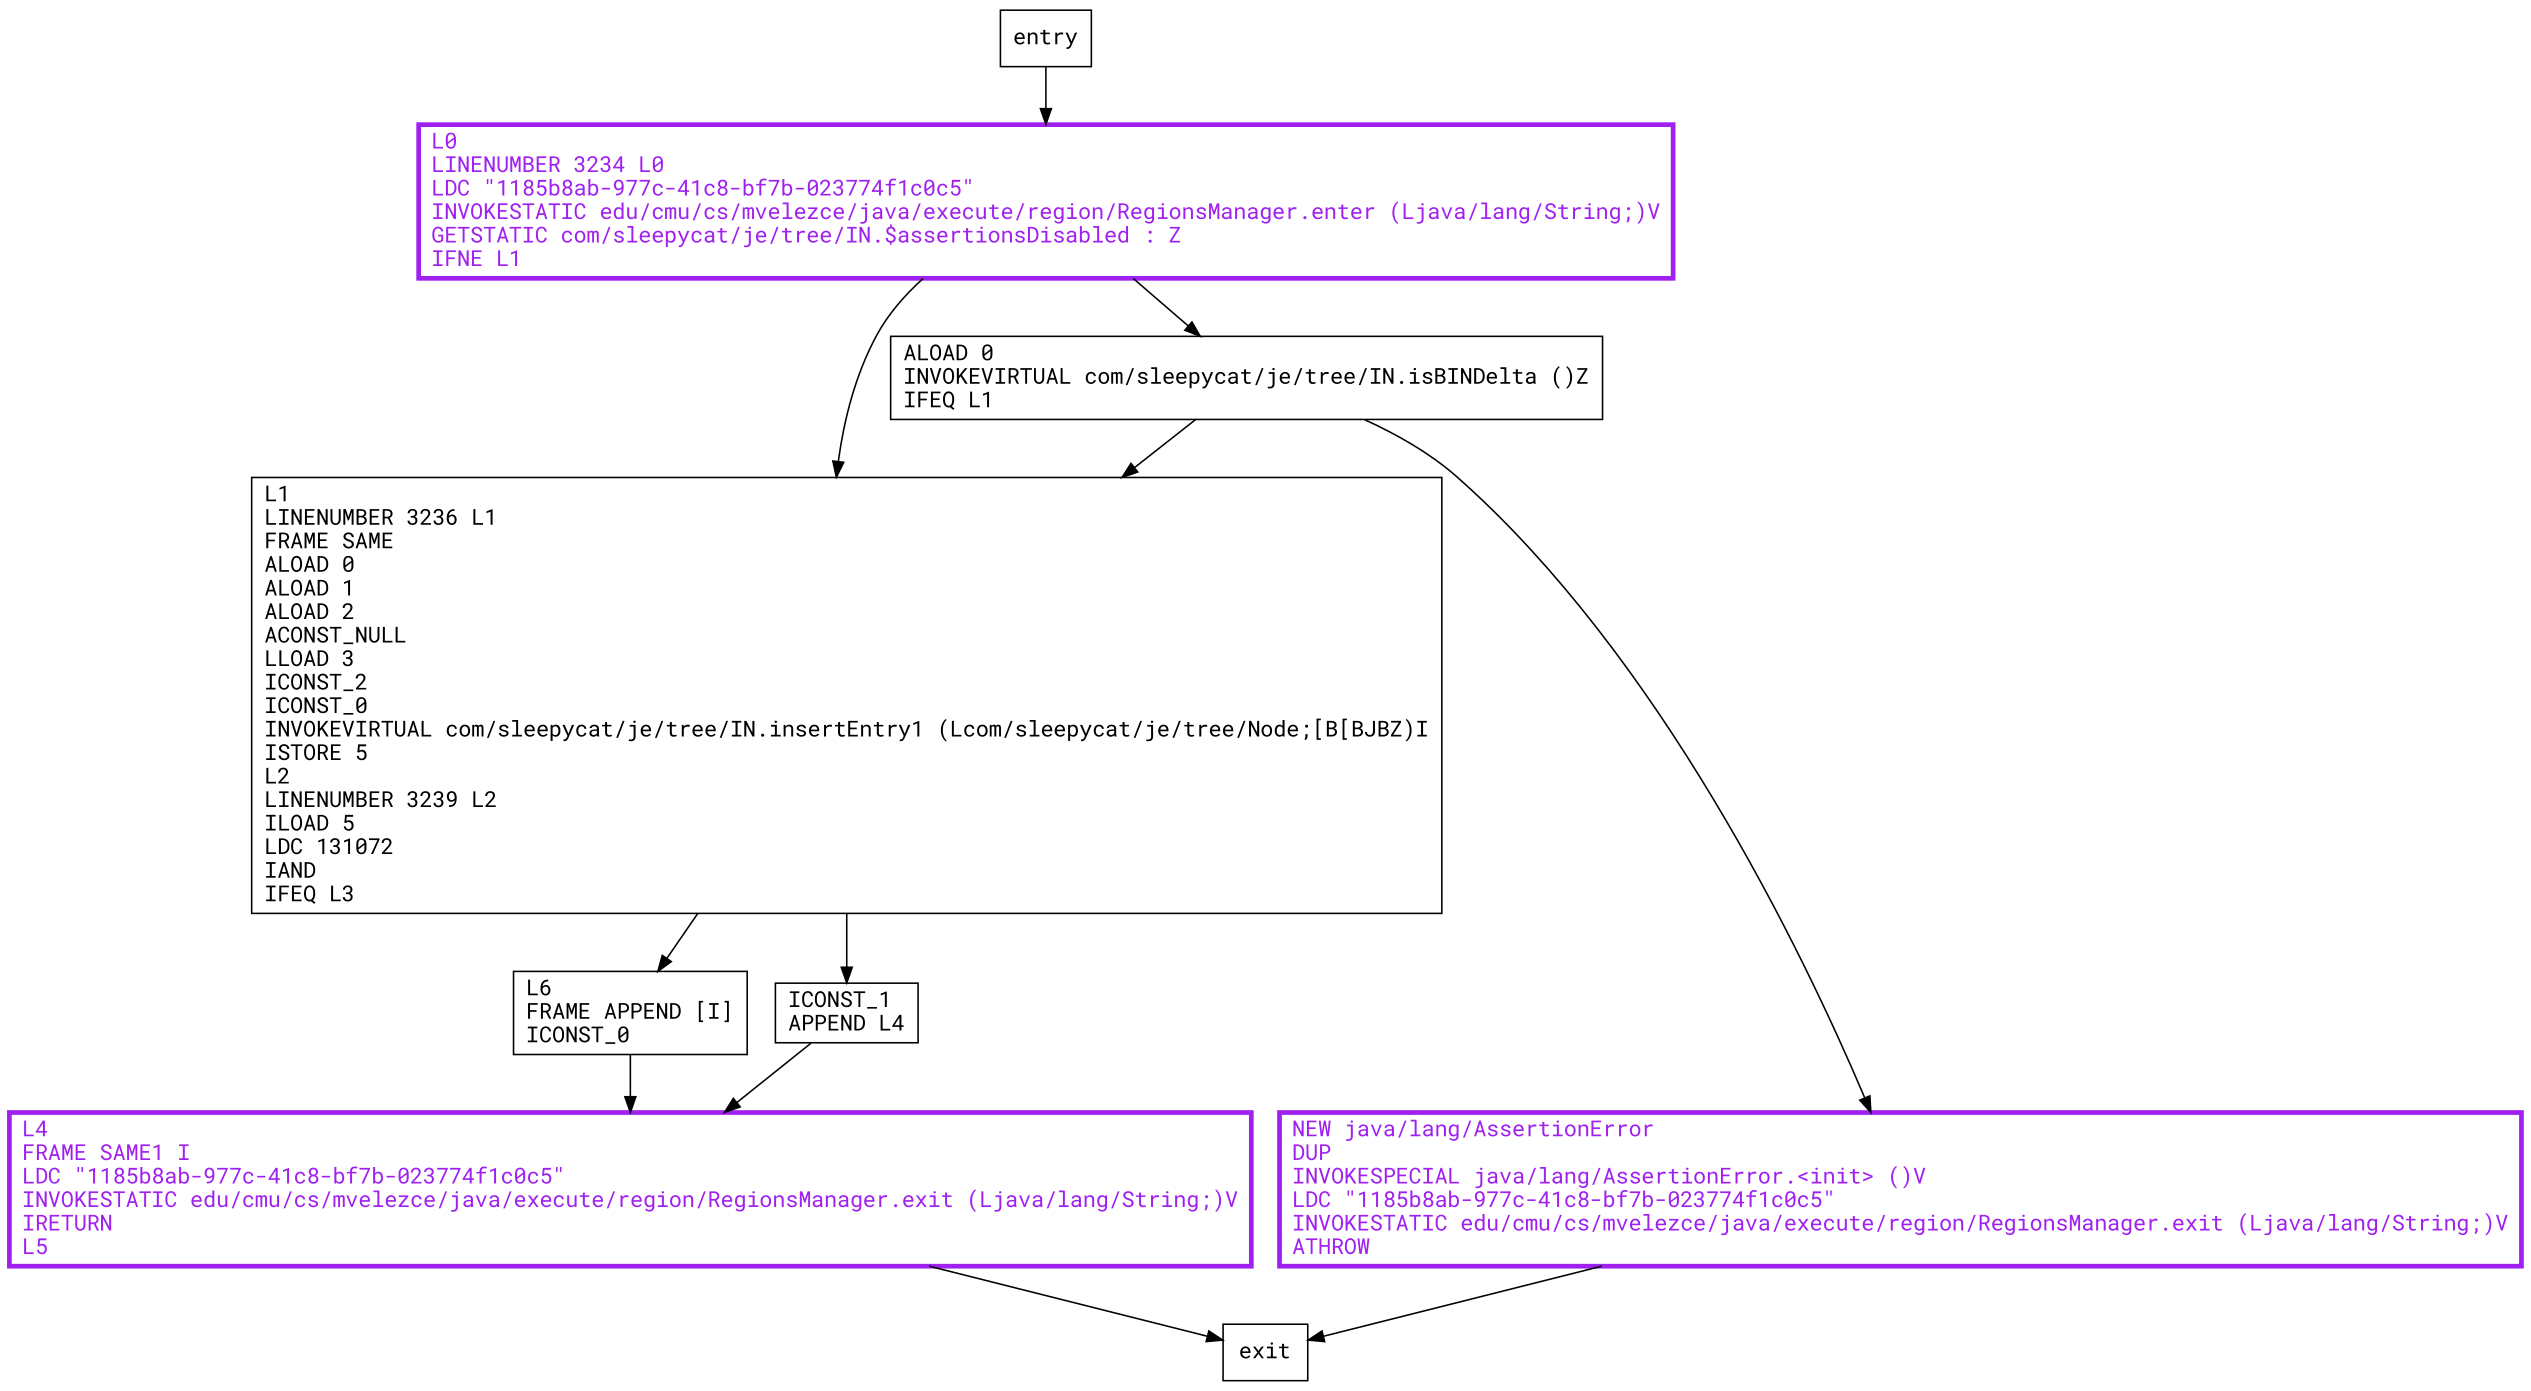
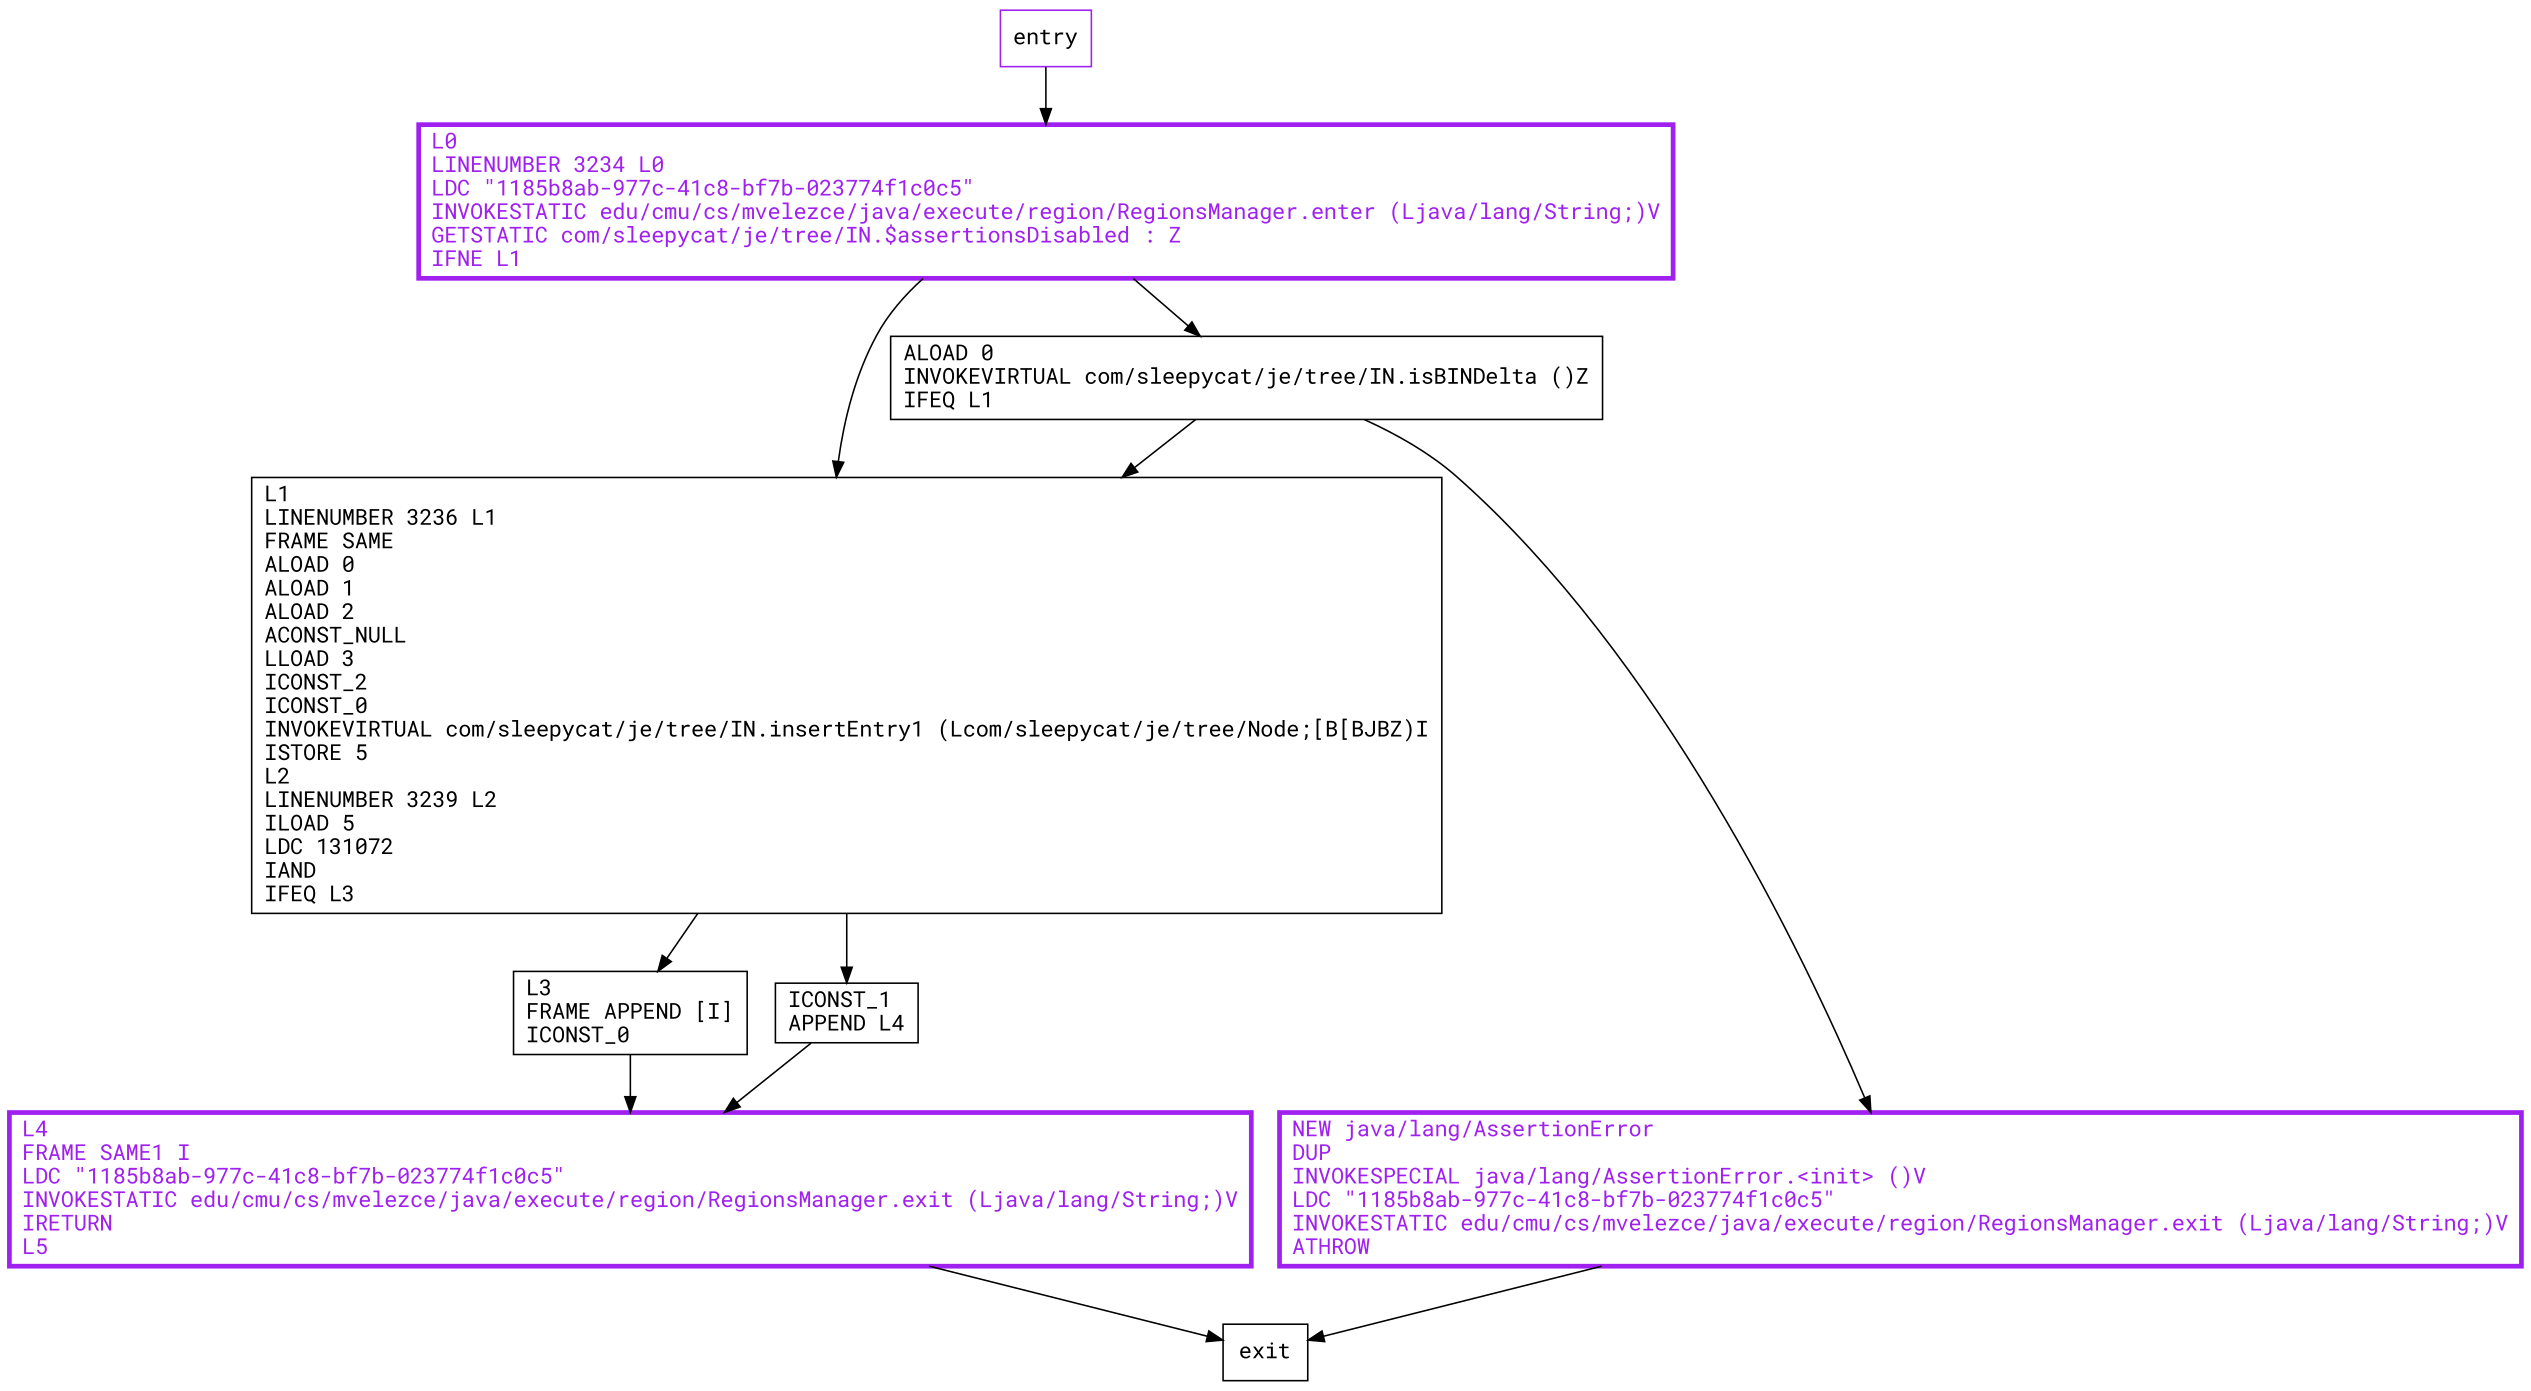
(1046, 38) -> (1046, 38)
(630, 1013) -> (630, 1013)
